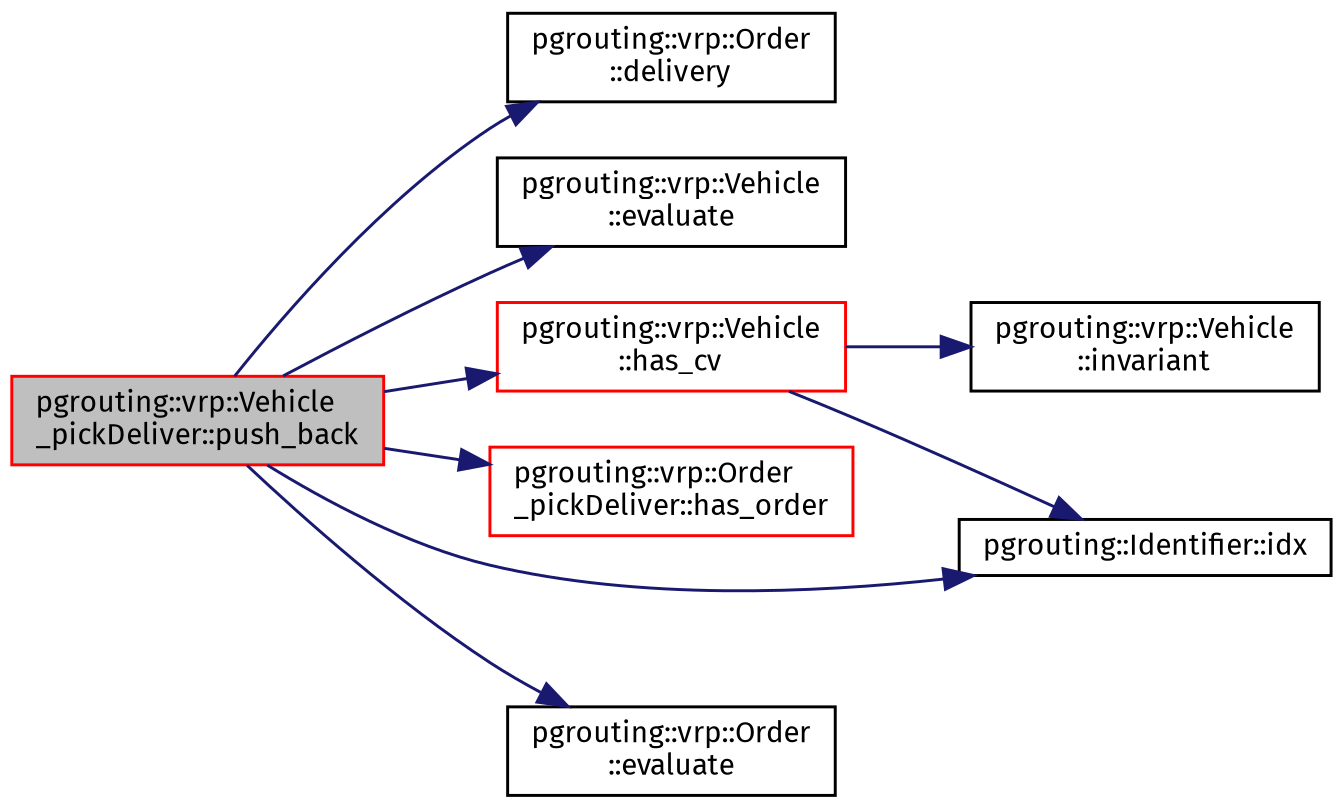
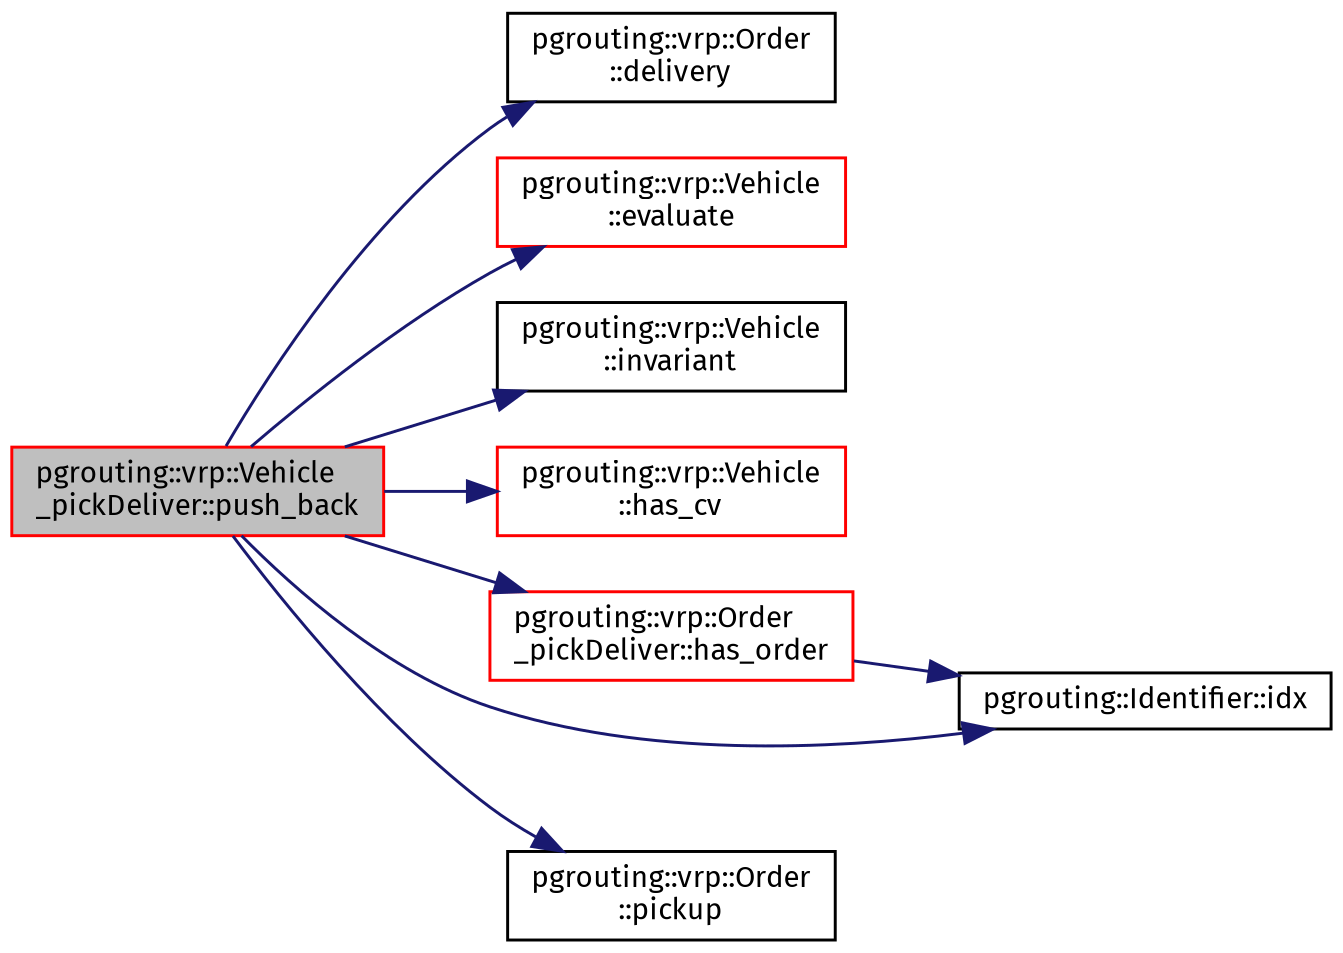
(671, 202) -> (671, 202)
(893, 347) -> (420, 423)
(922, 448) -> (892, 666)
(671, 751) -> (671, 896)
